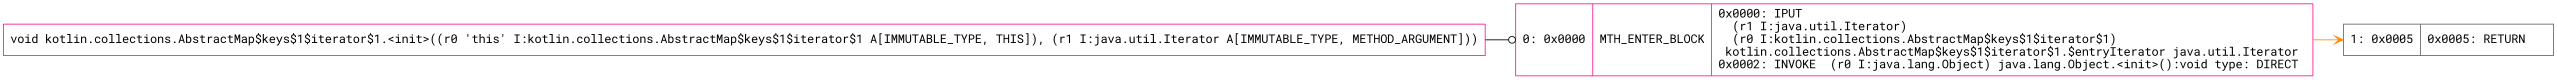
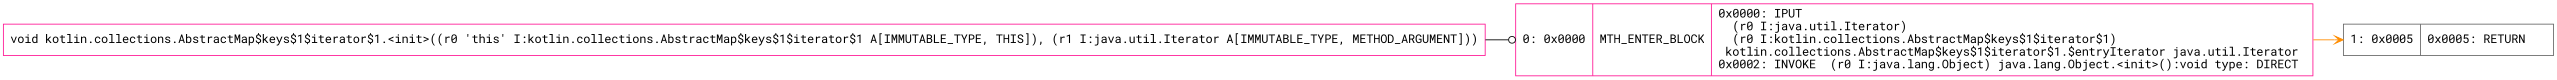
(1813, 27) -> (1813, 27)
